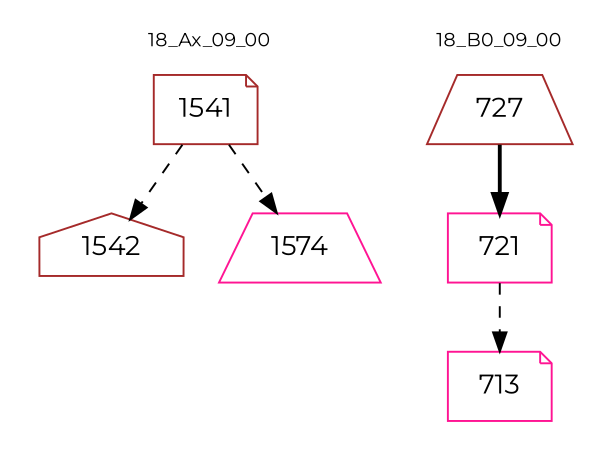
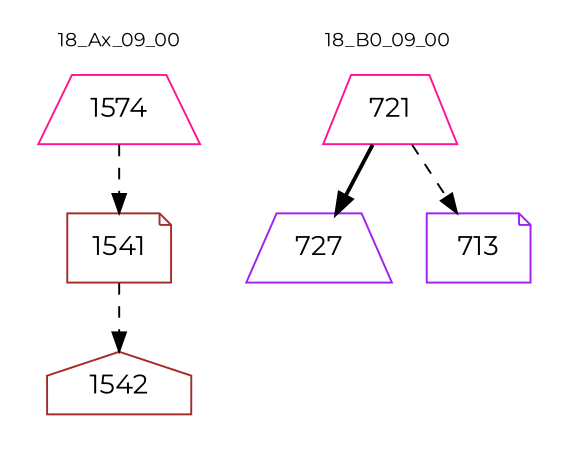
(500, 110) -> (319, 248)
(500, 169) -> (359, 170)
(247, 171) -> (119, 169)
(500, 248) -> (390, 110)
(500, 386) -> (479, 248)
